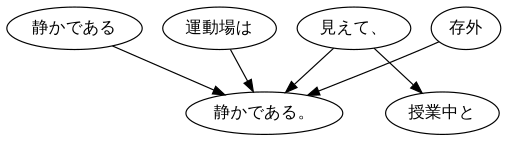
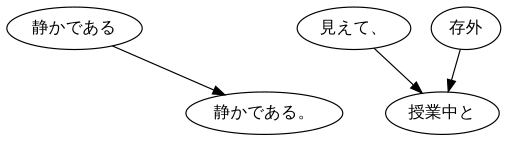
(220, 28) -> none
(314, 66) -> none
(379, 67) -> (456, 65)
